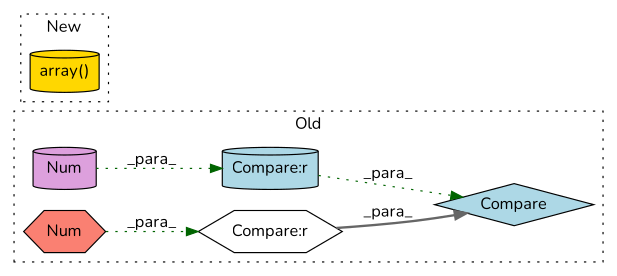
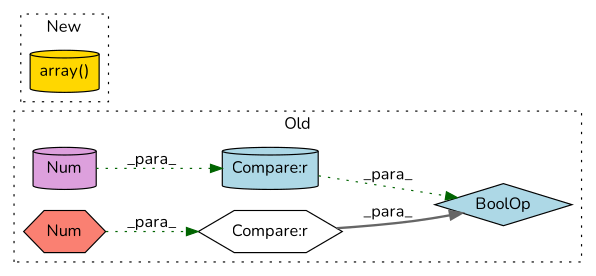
(514, 205) -> (503, 205)
